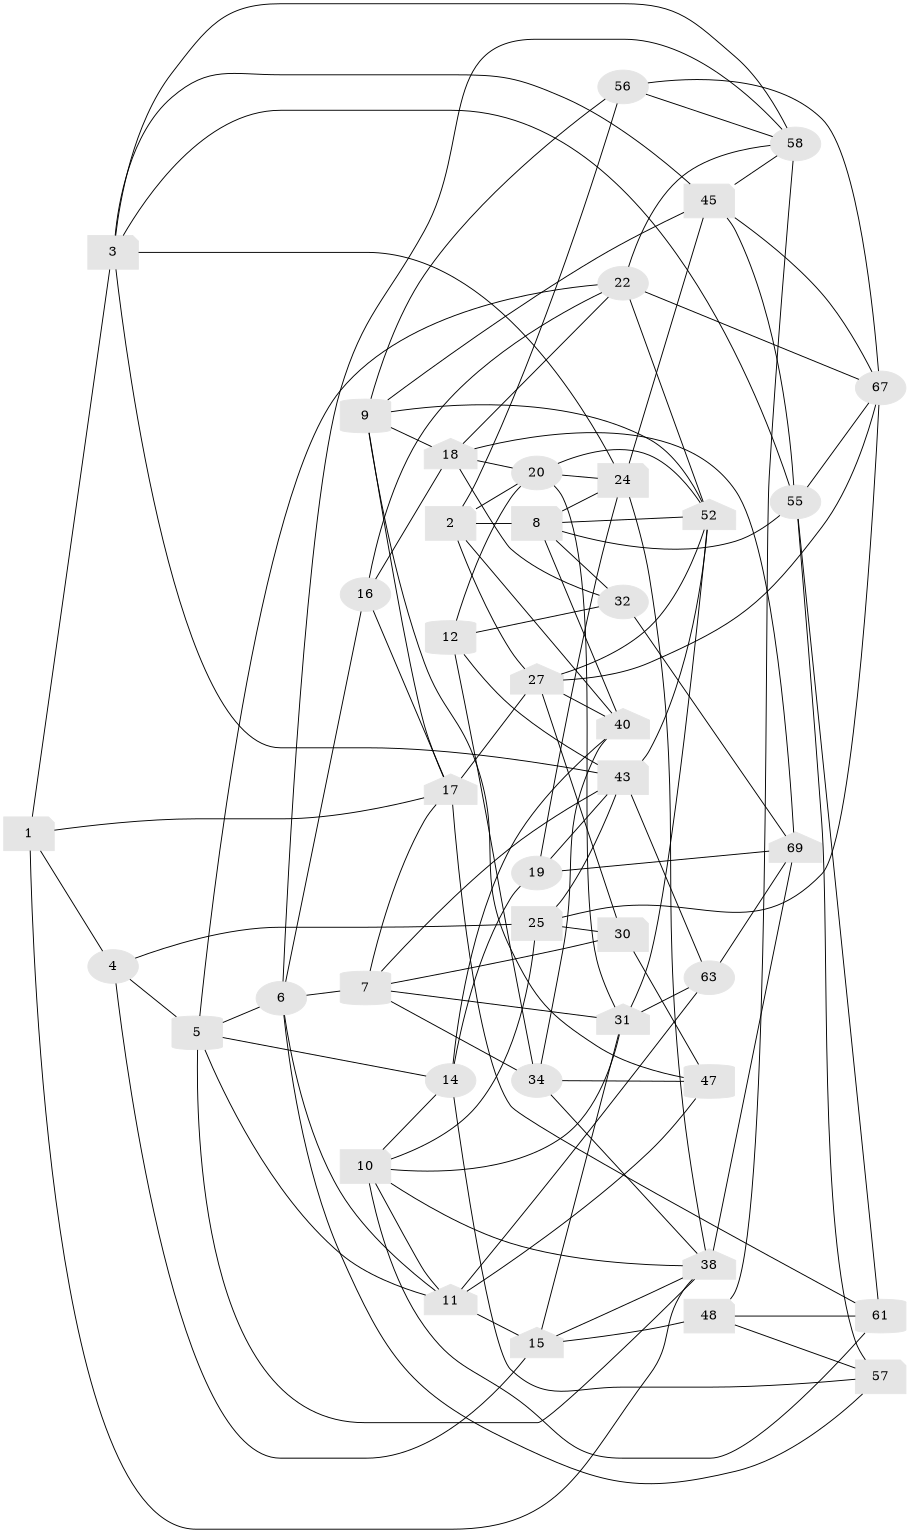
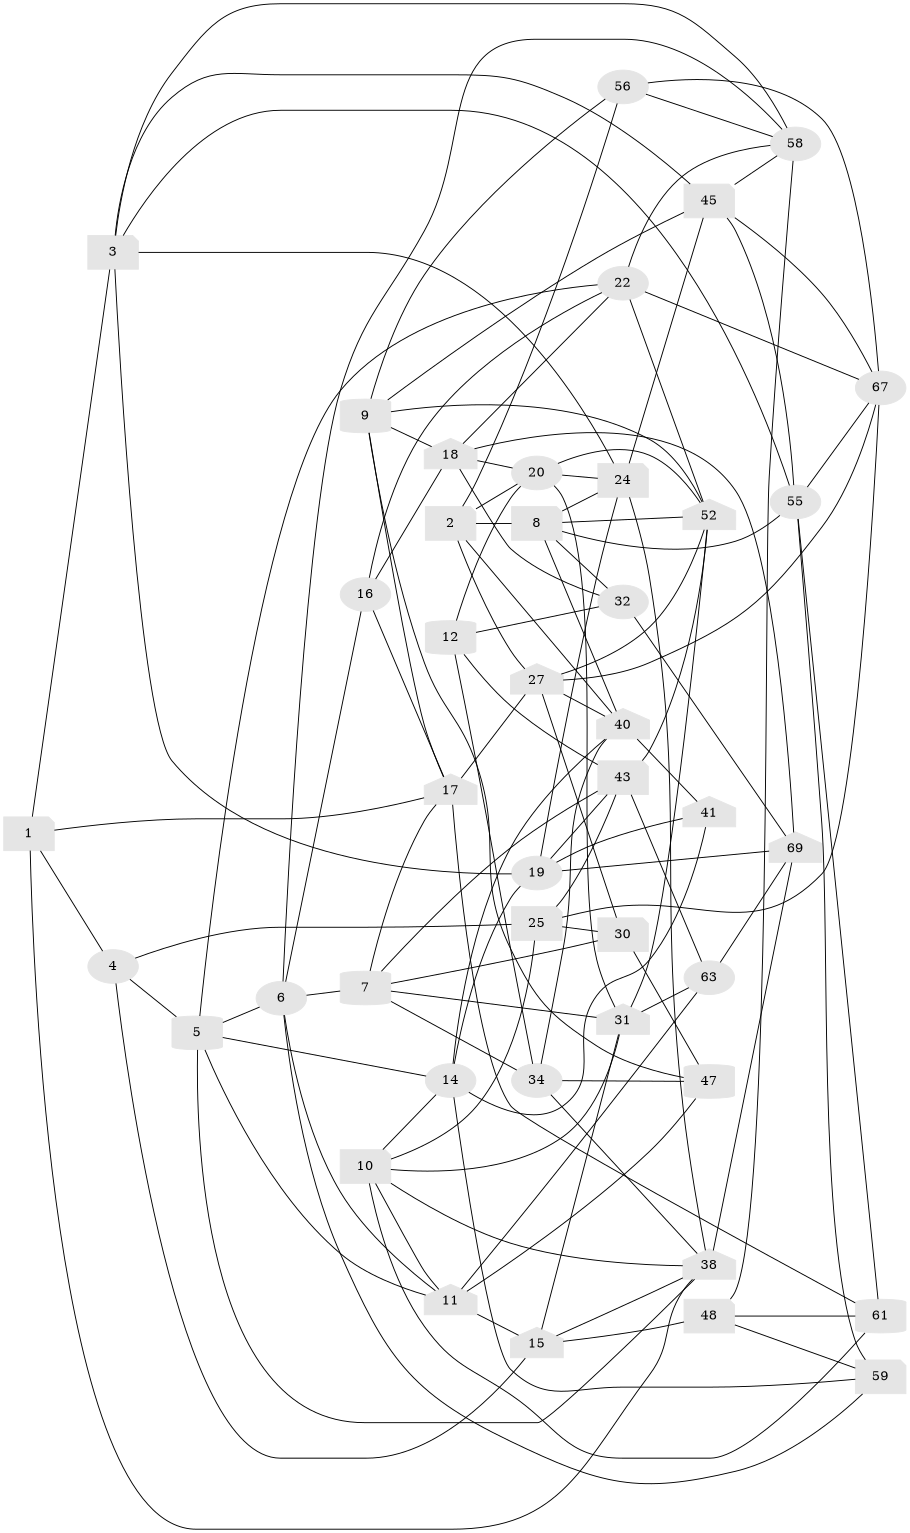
(210, 679) -> (154, 700)
none -> (709, 813)
(881, 1377) -> (881, 1377)
